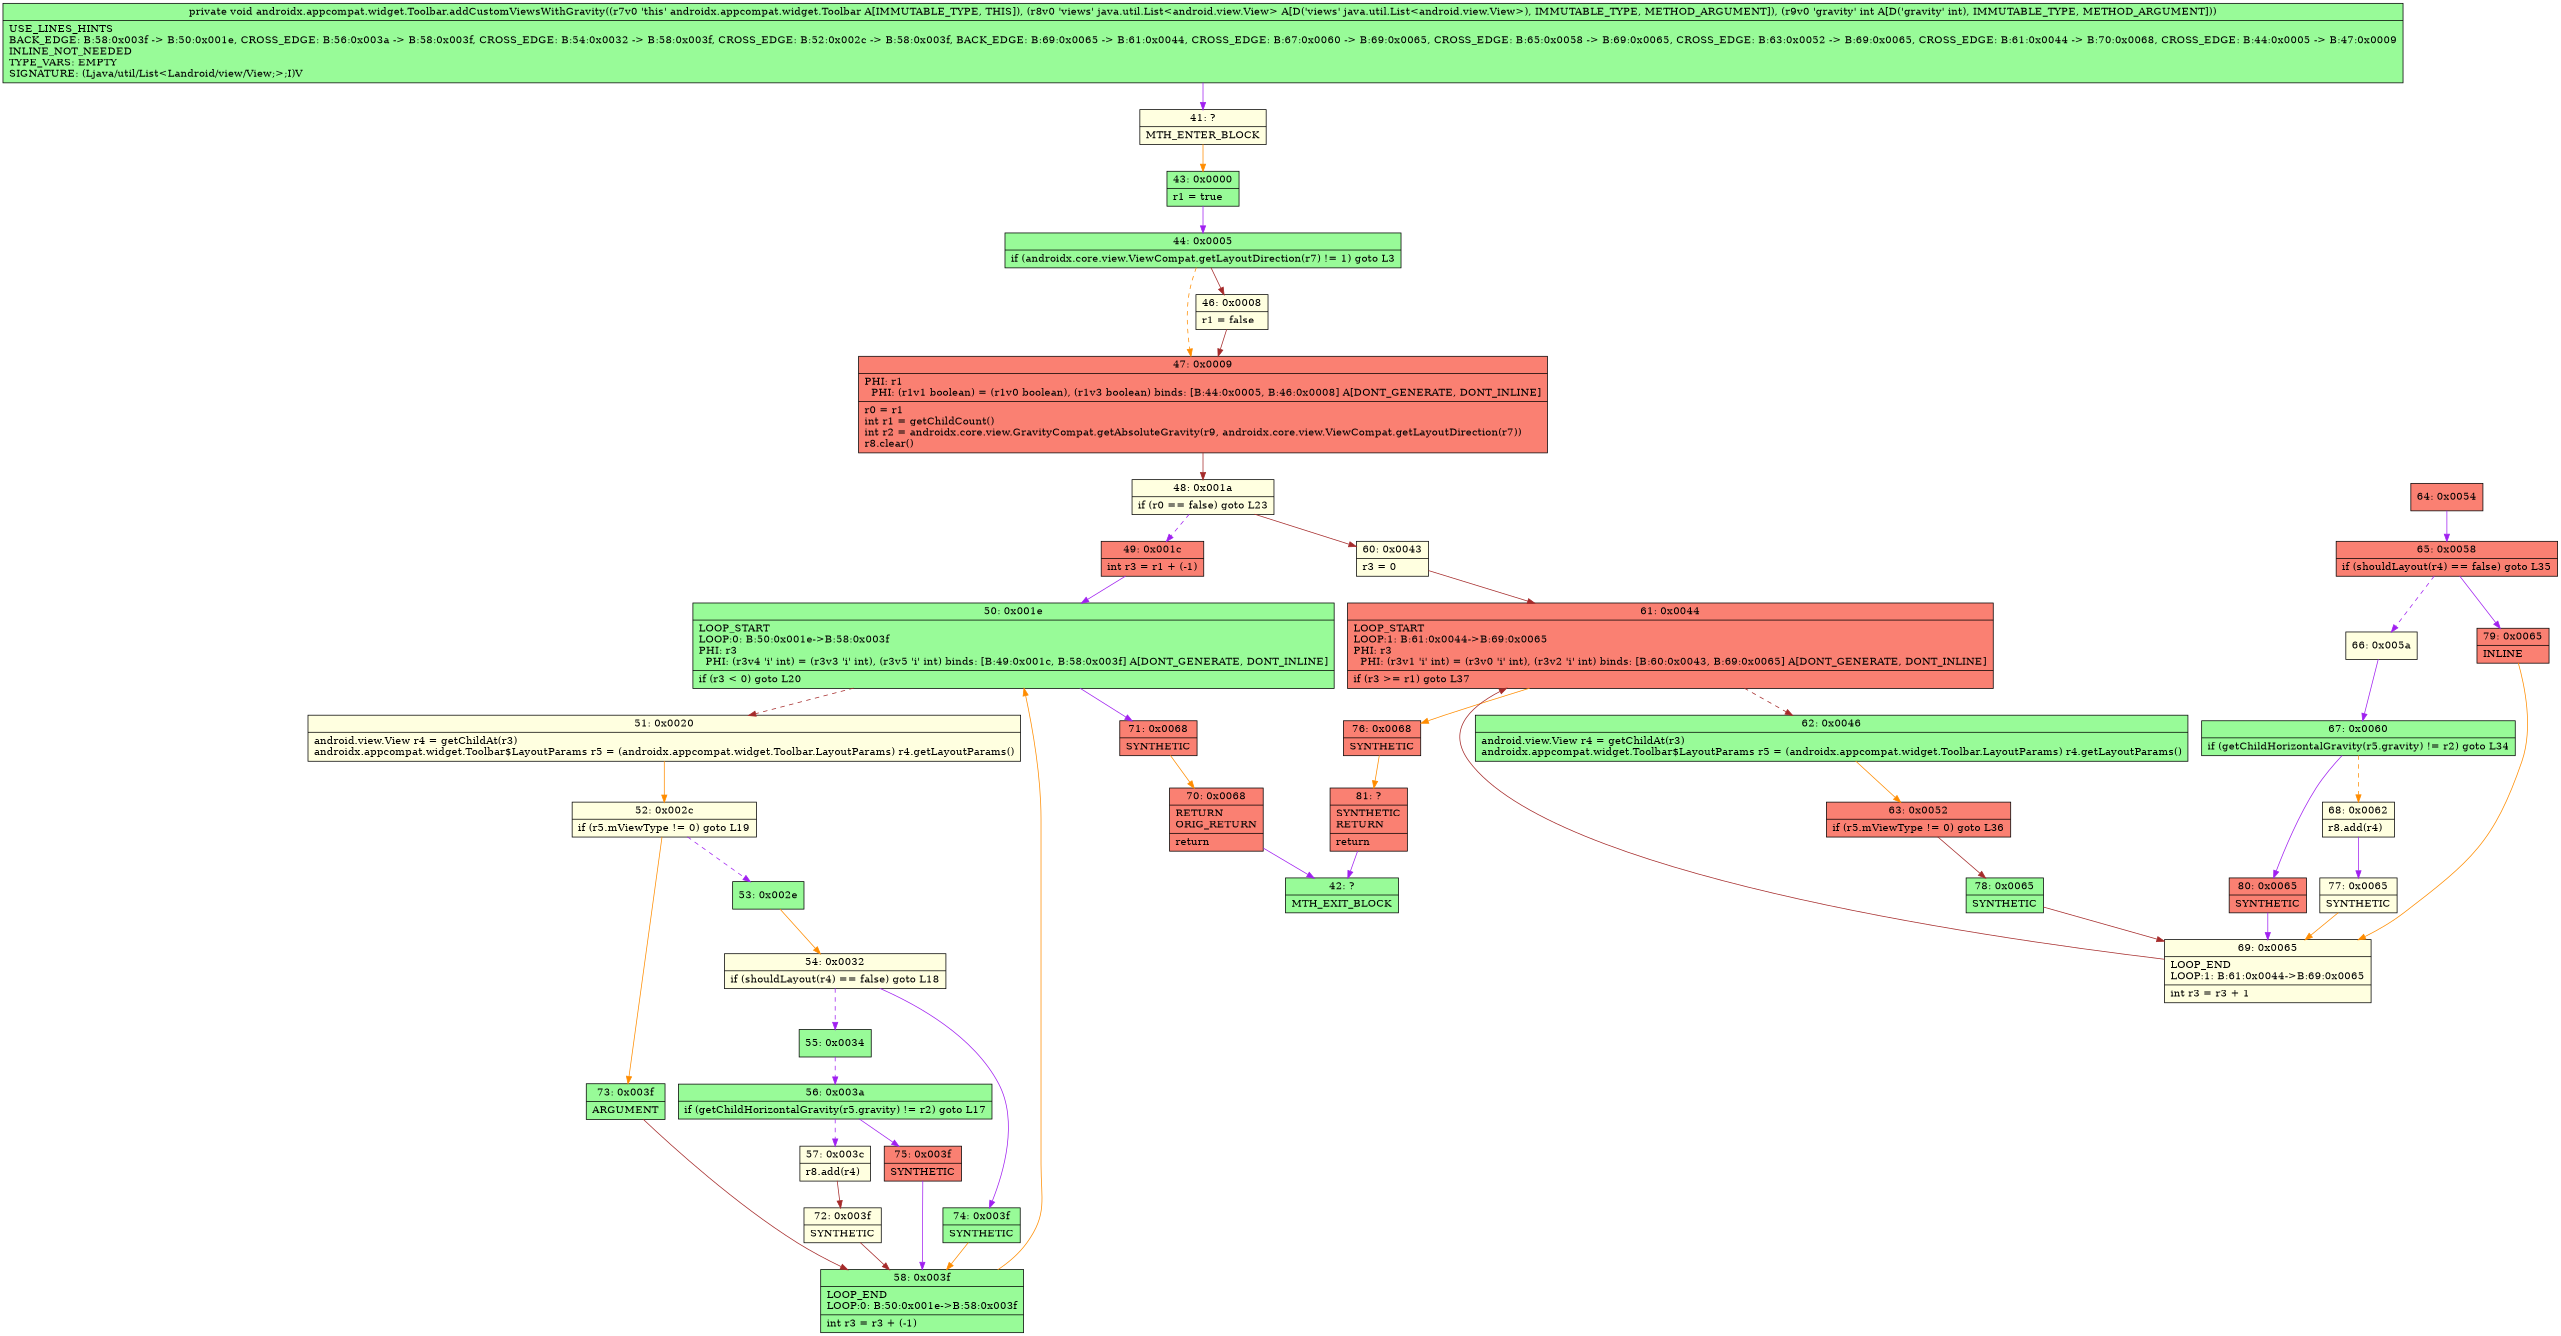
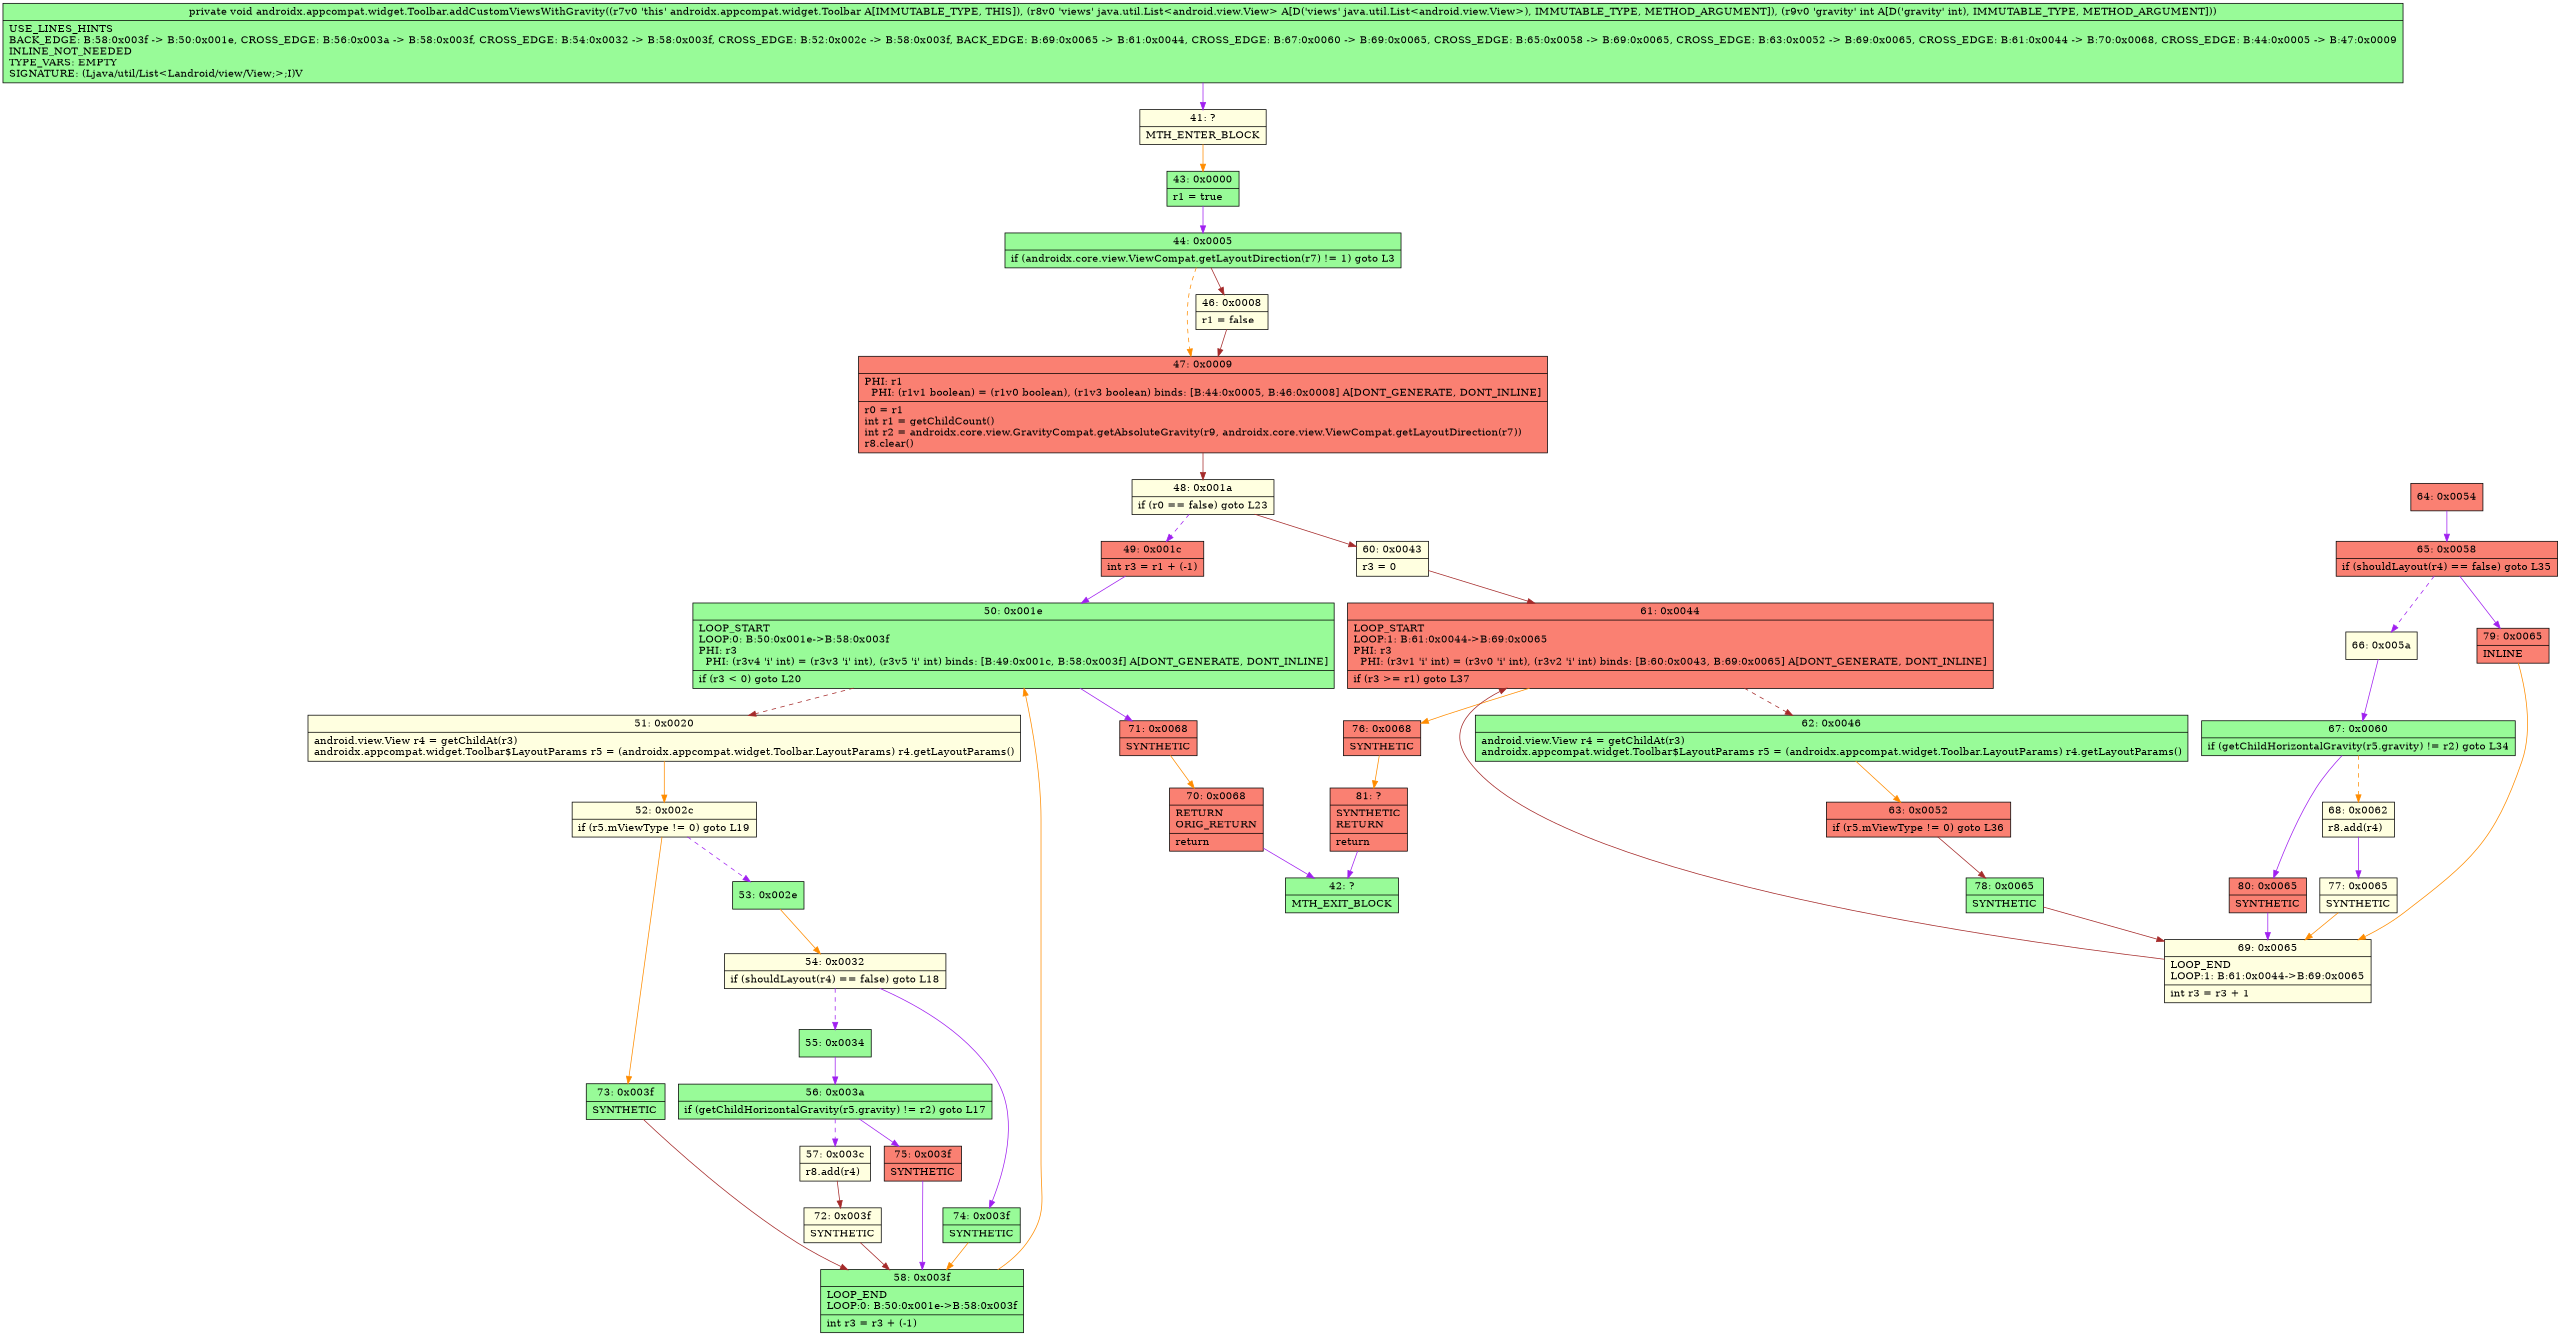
(835, 1067) -> (835, 1067)
(626, 1110) -> (625, 1110)
